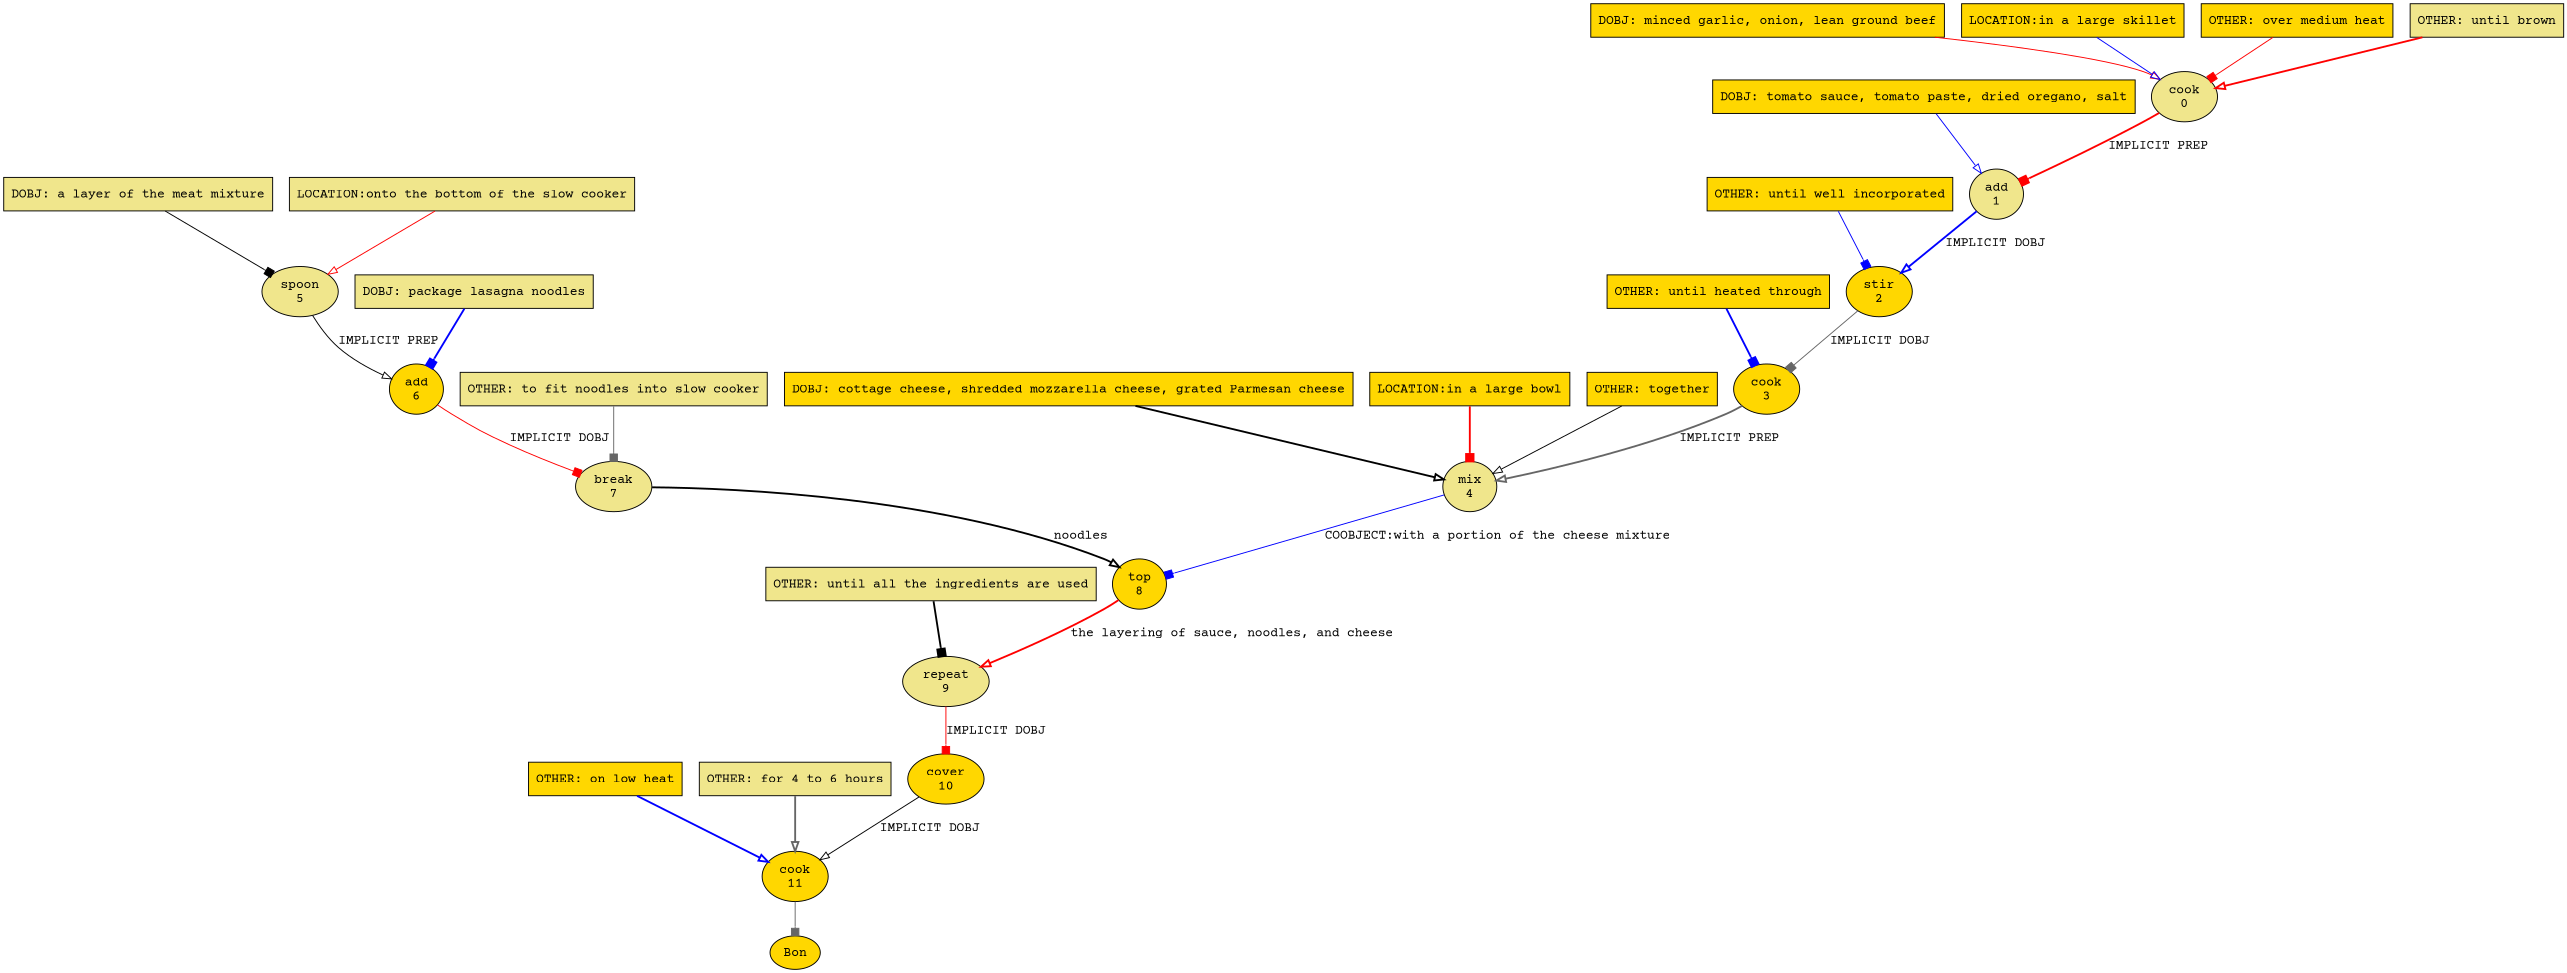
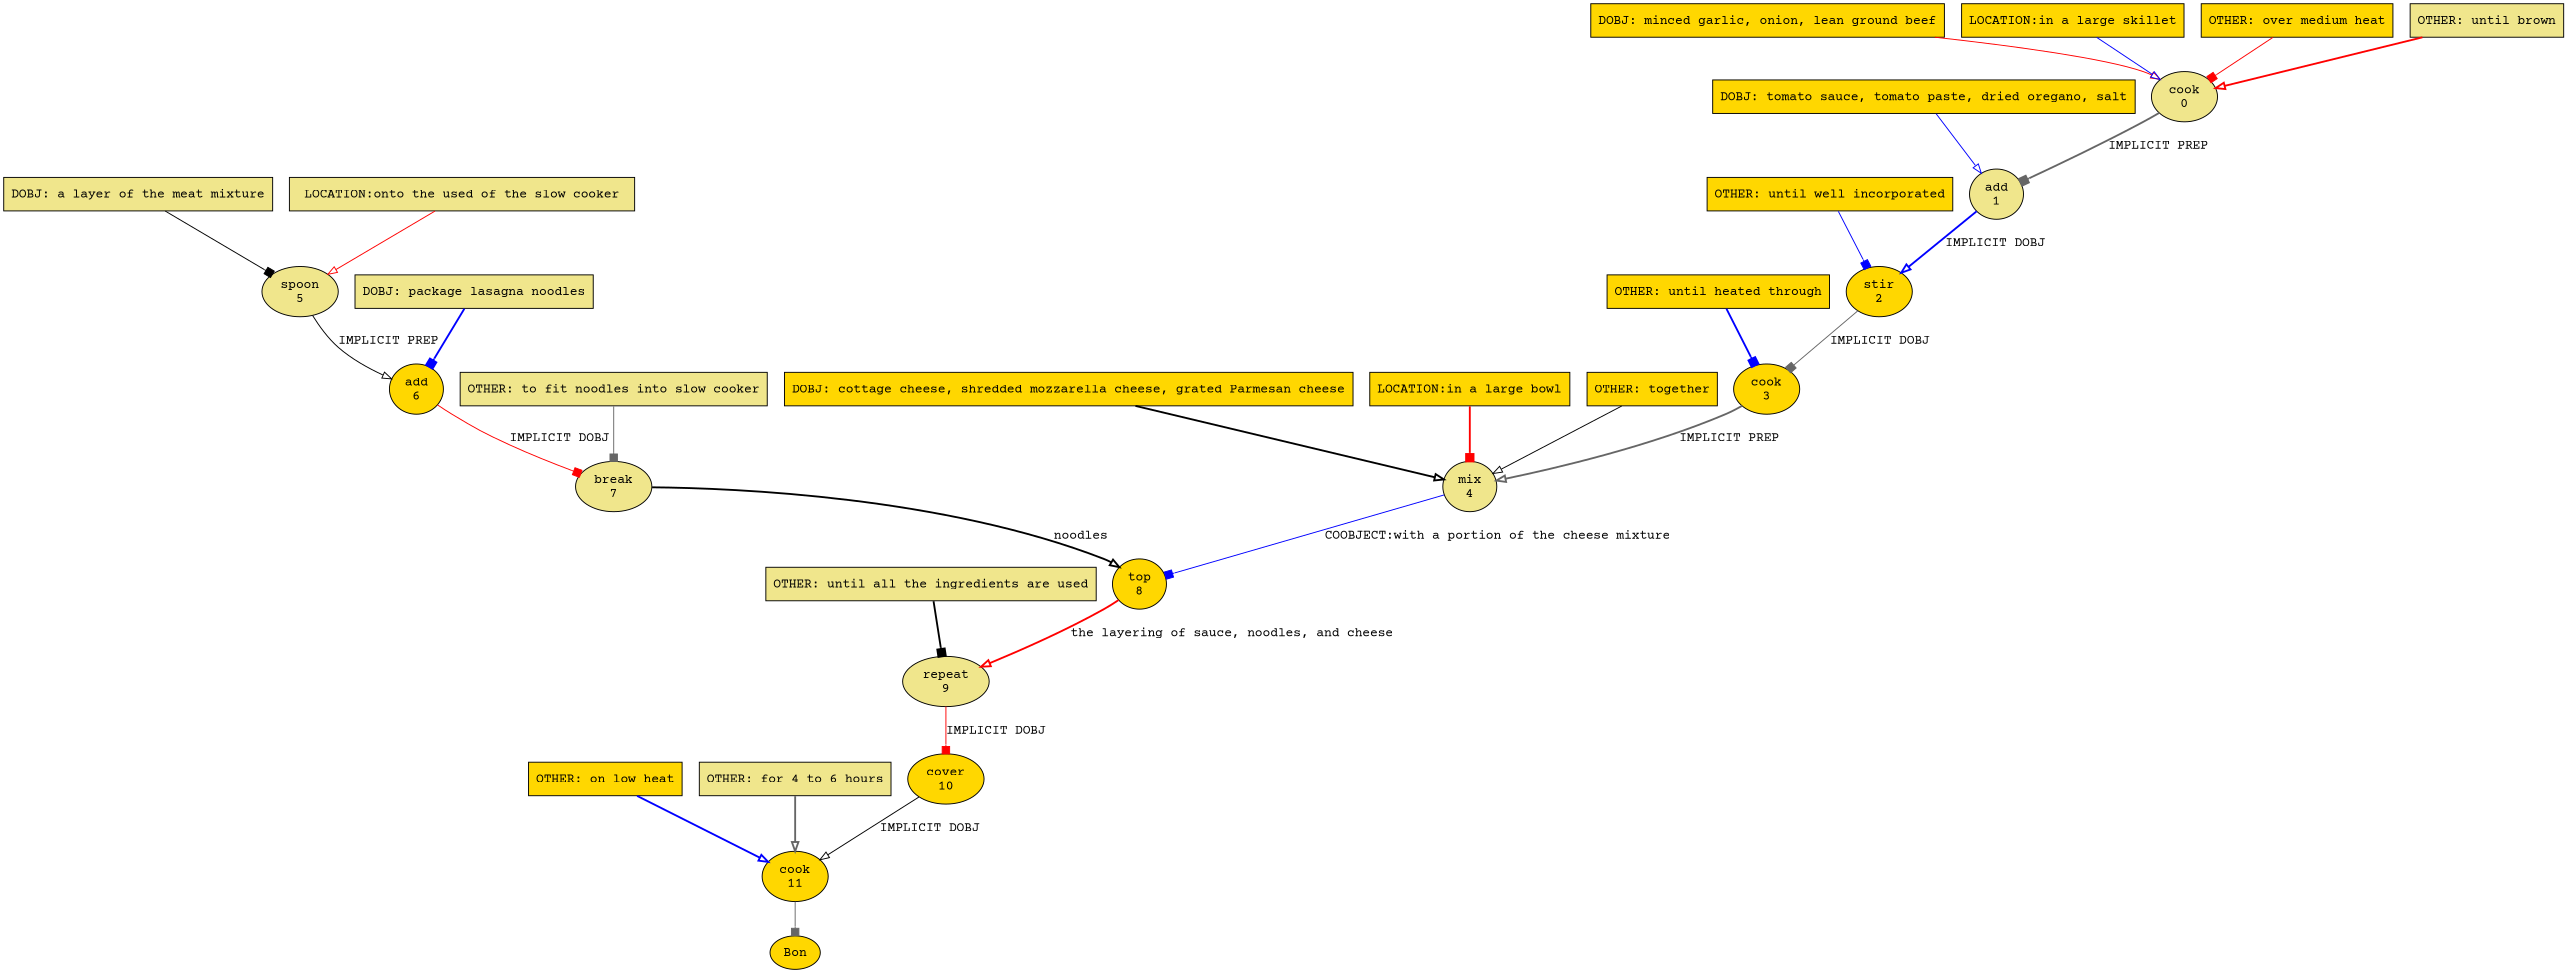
(2095, 147) -> (2095, 147)
(462, 194) -> (462, 194)
